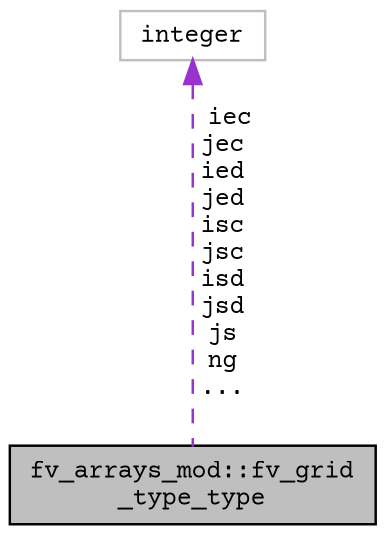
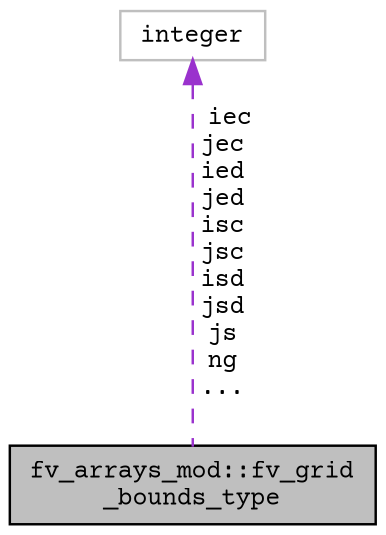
(193, 485) -> (193, 485)
